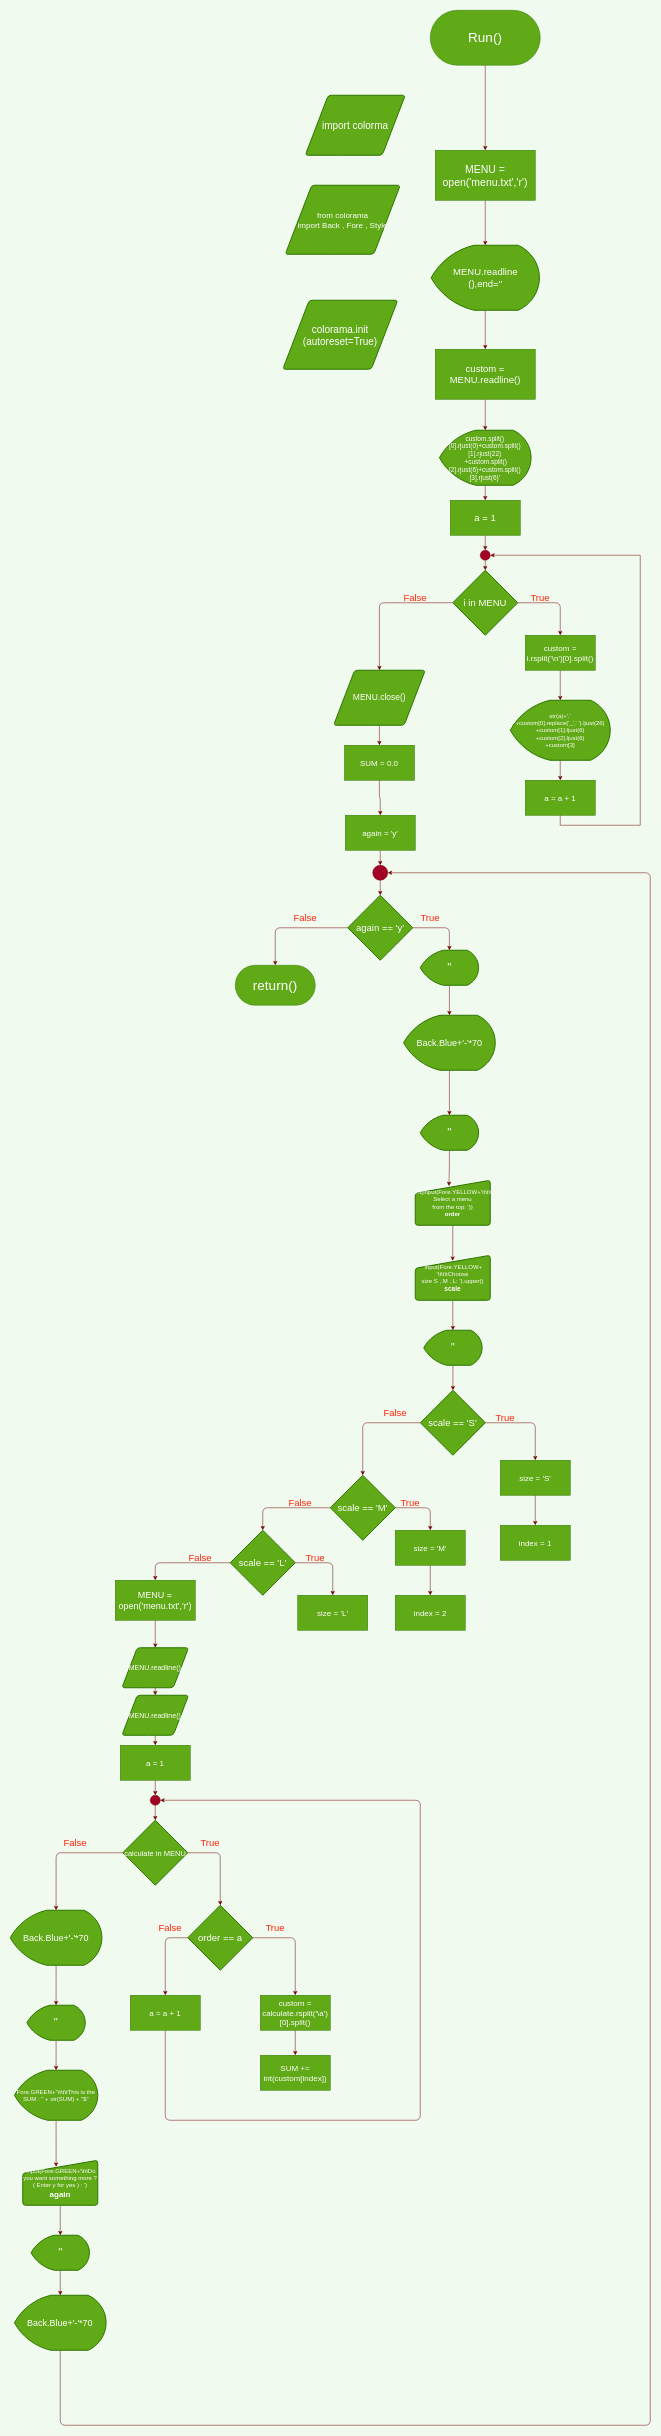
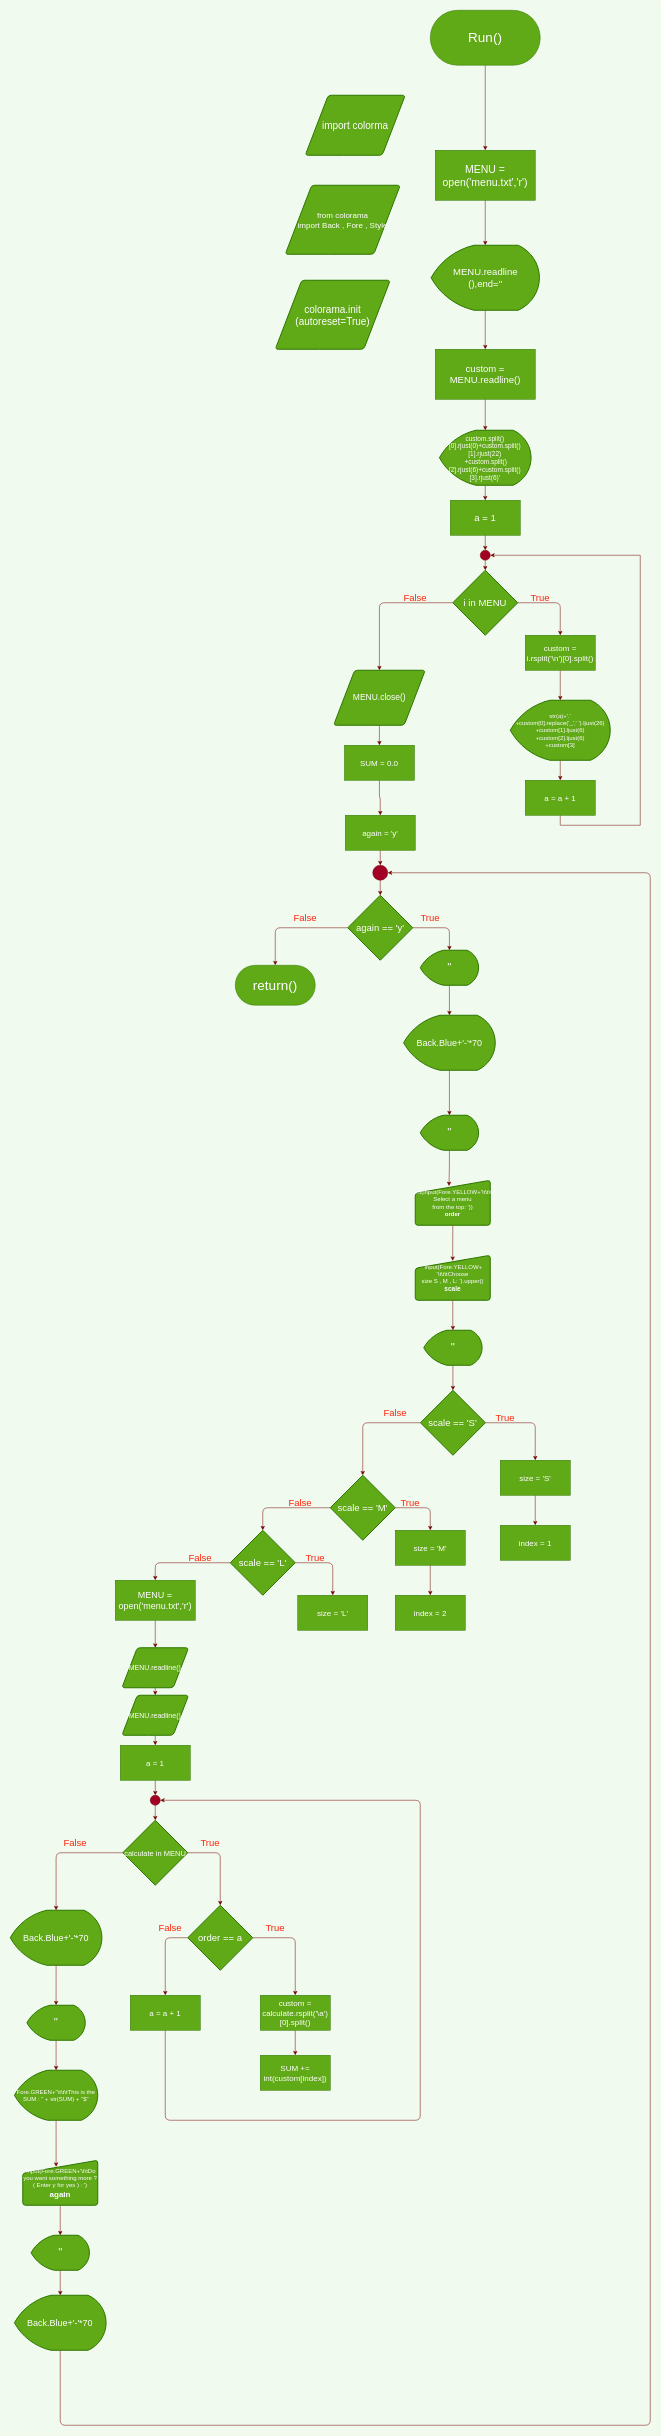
(340, 335) -> (333, 315)
